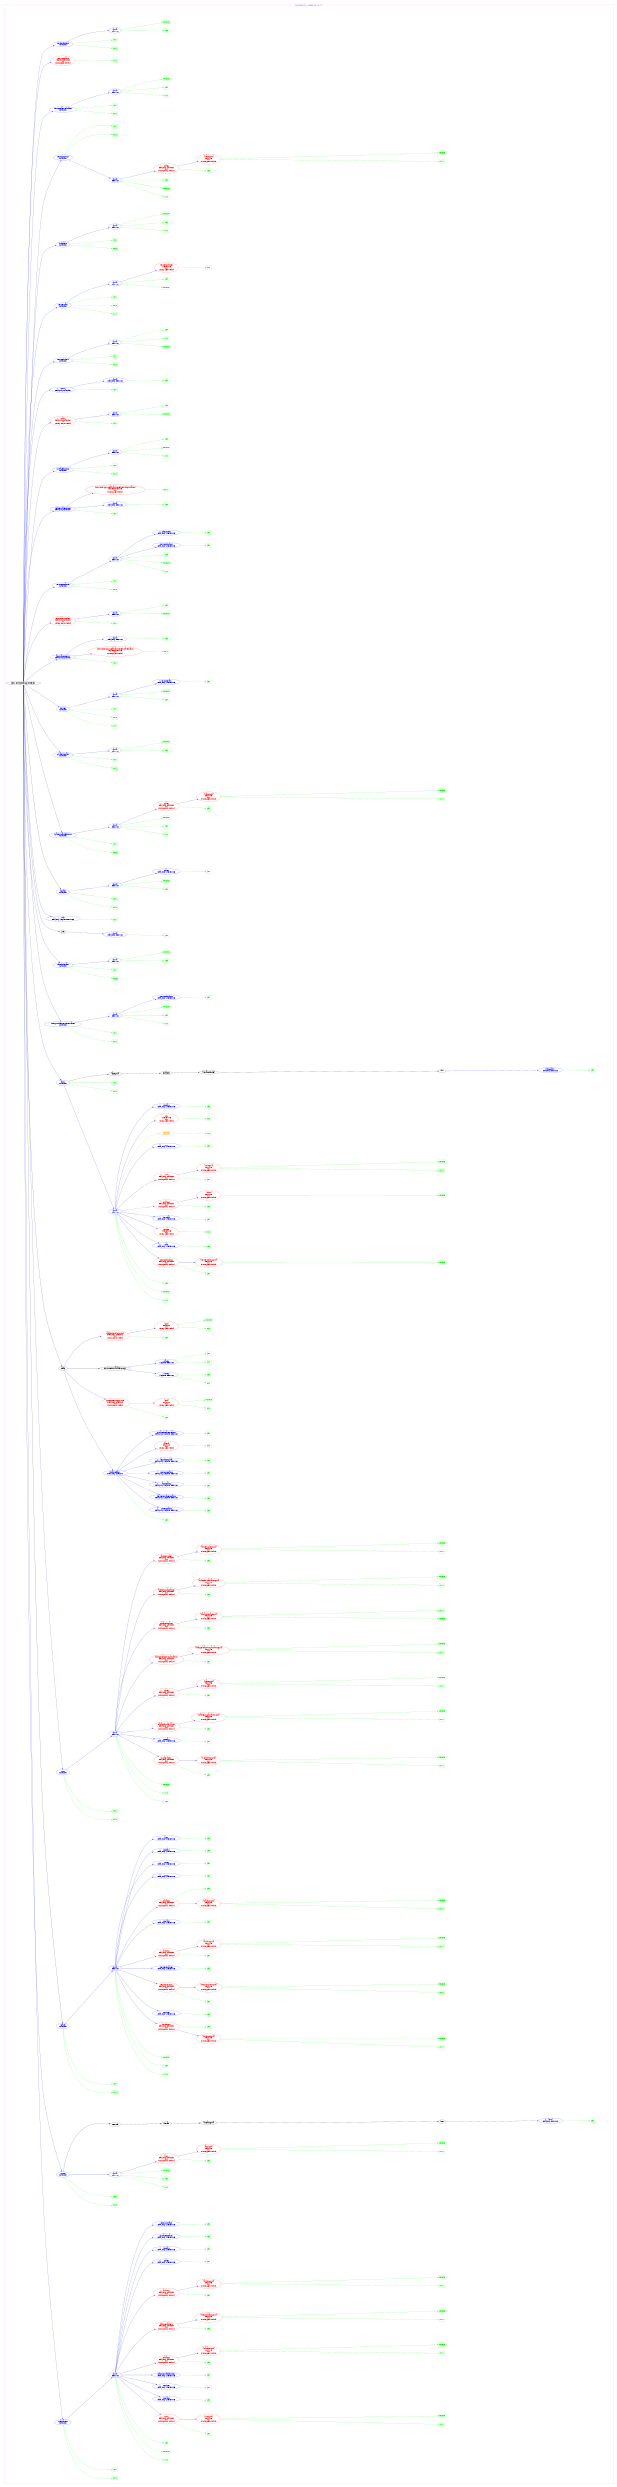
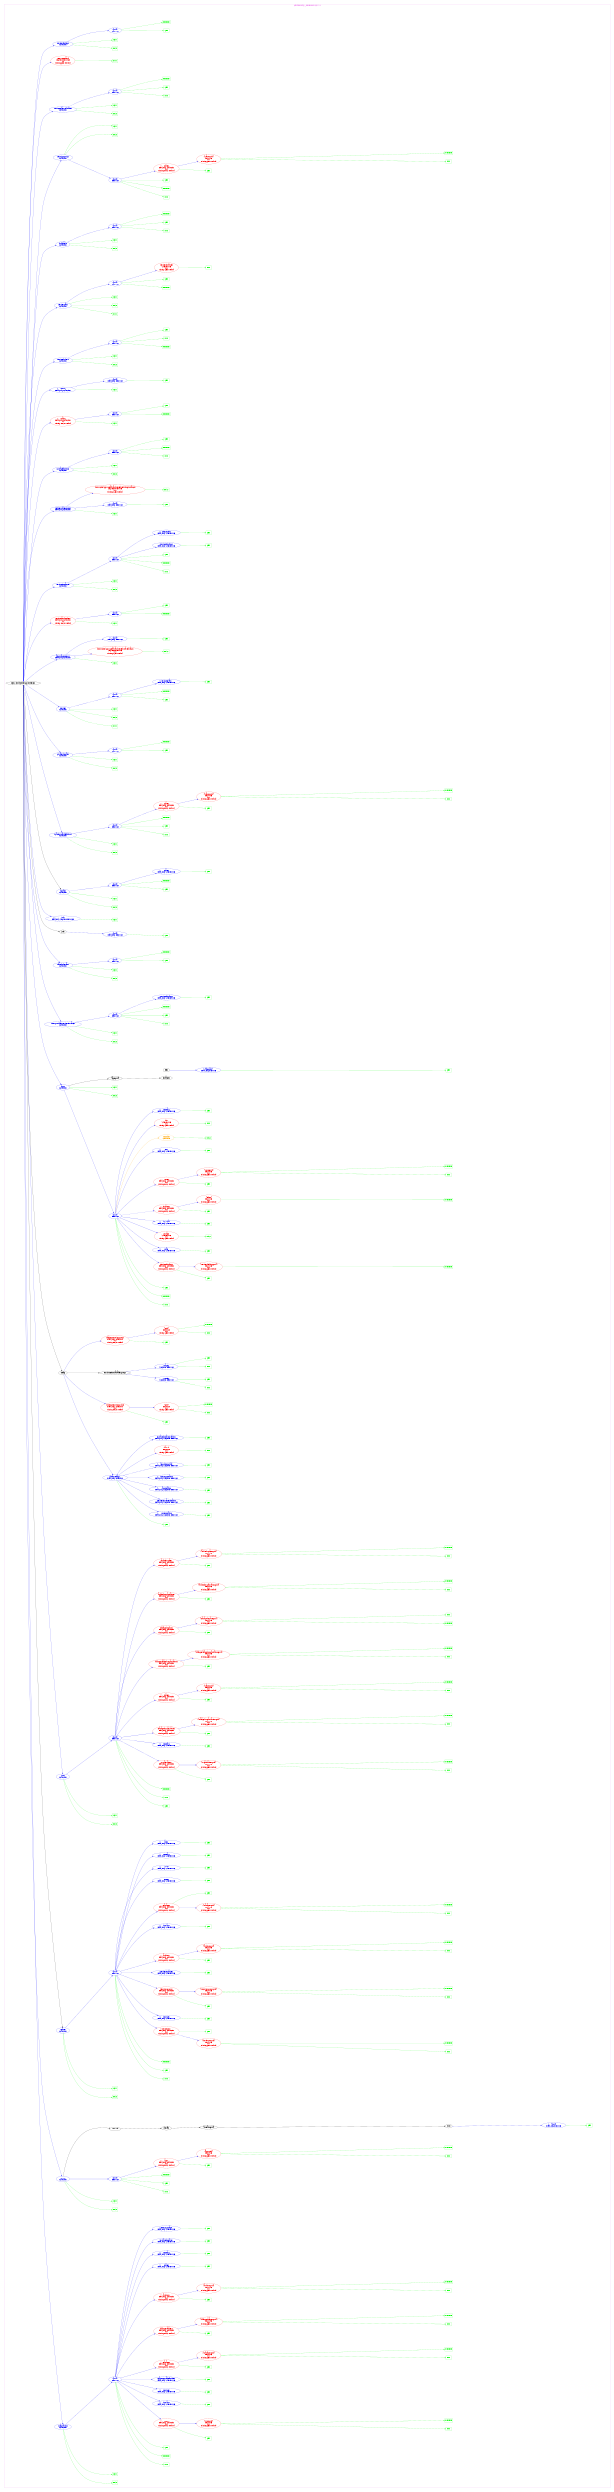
(209, 1072) -> none
